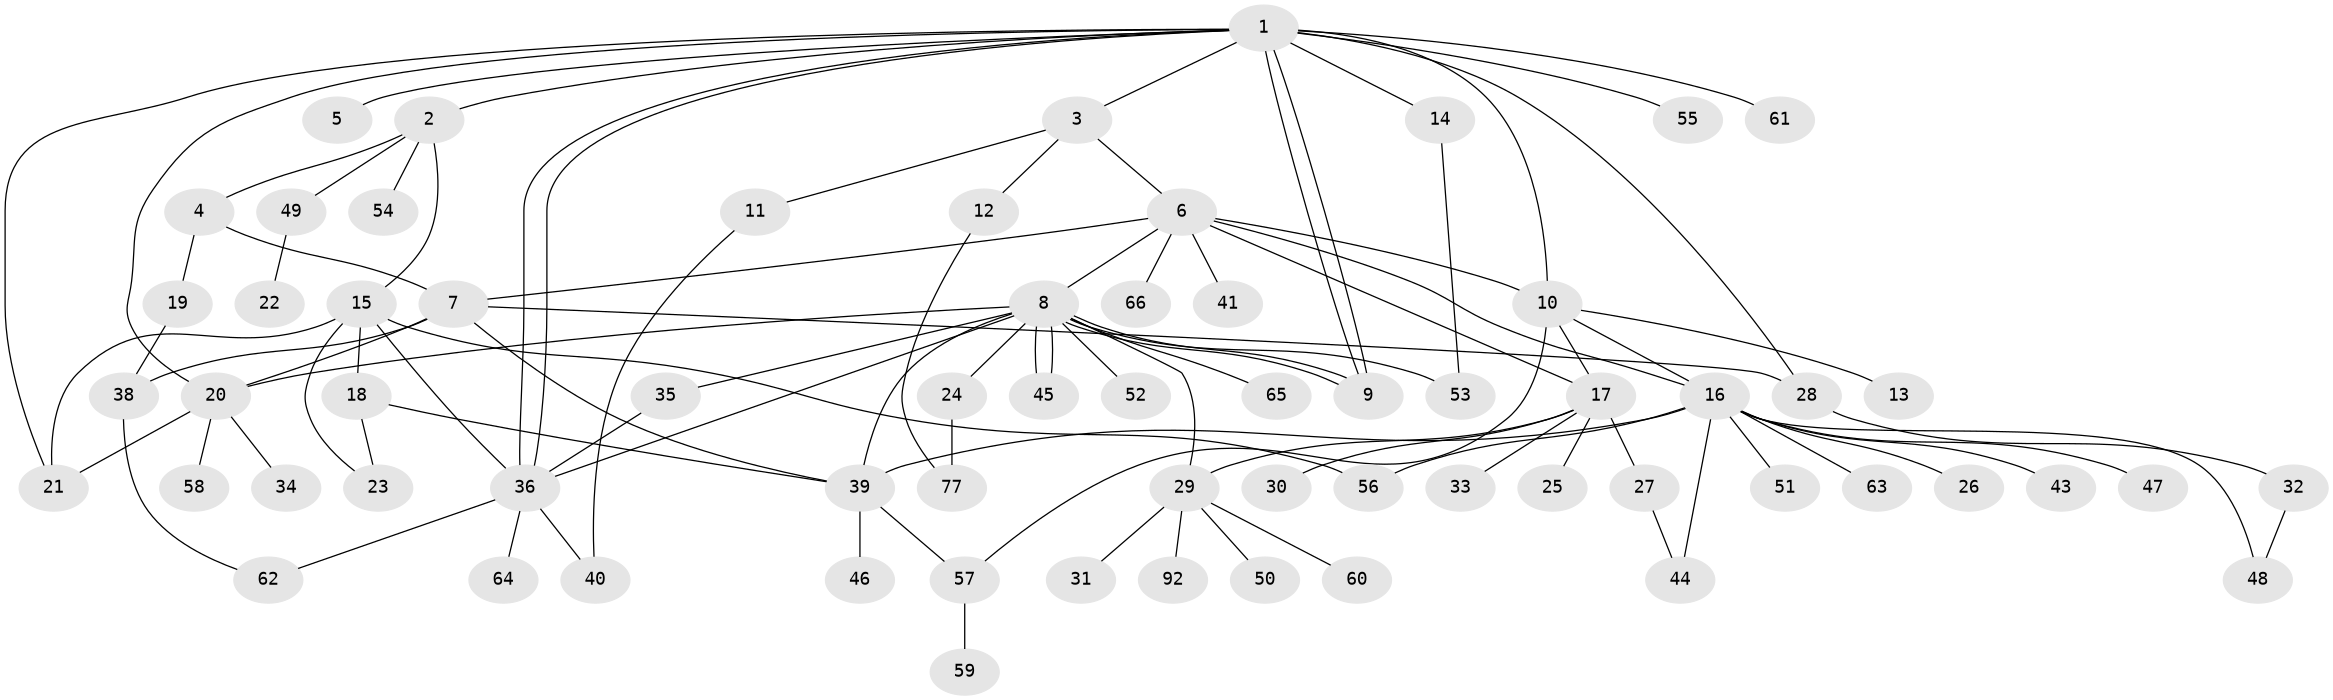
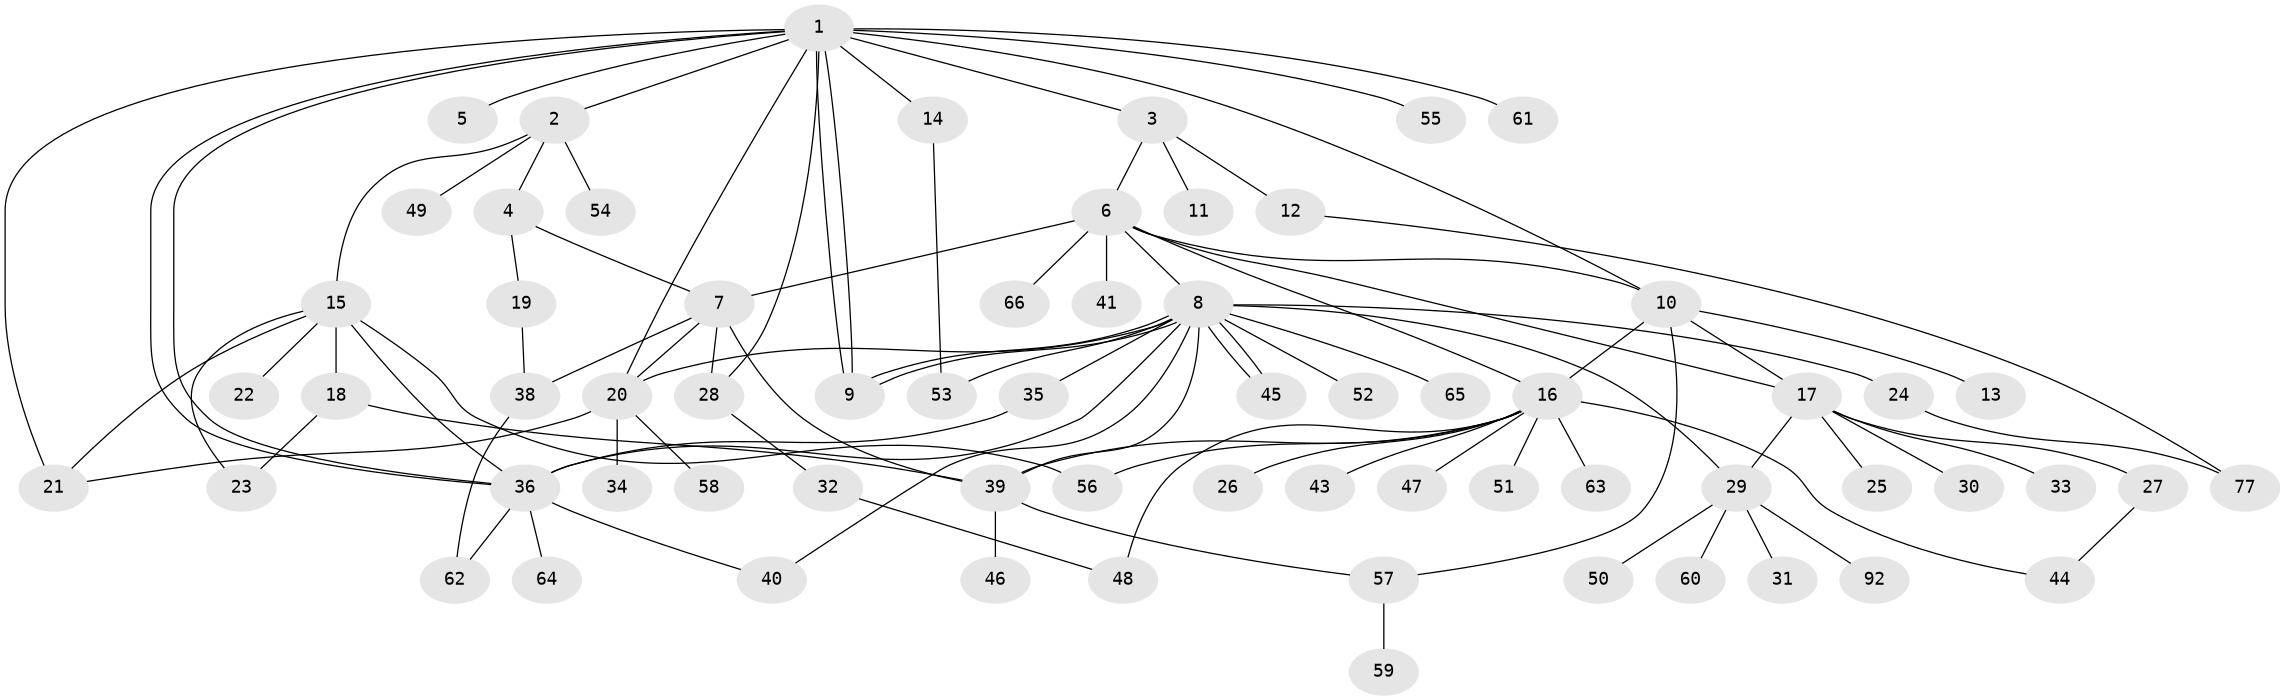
(281, 258) -> (290, 350)
(619, 374) -> (1028, 448)
